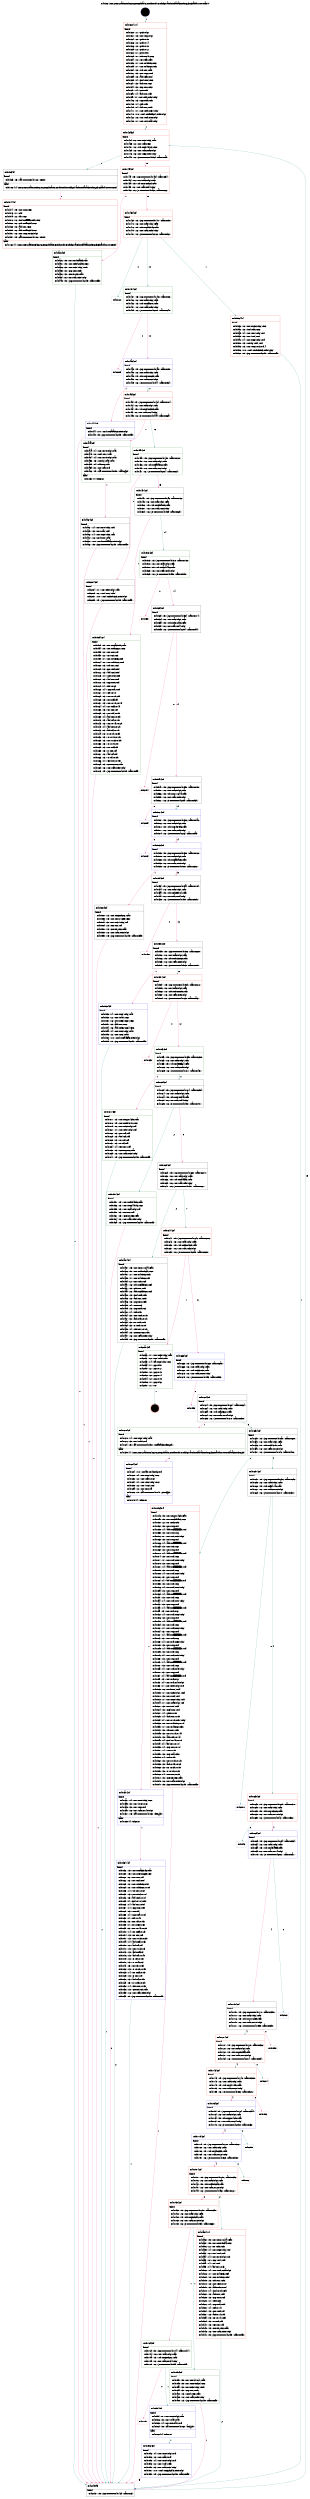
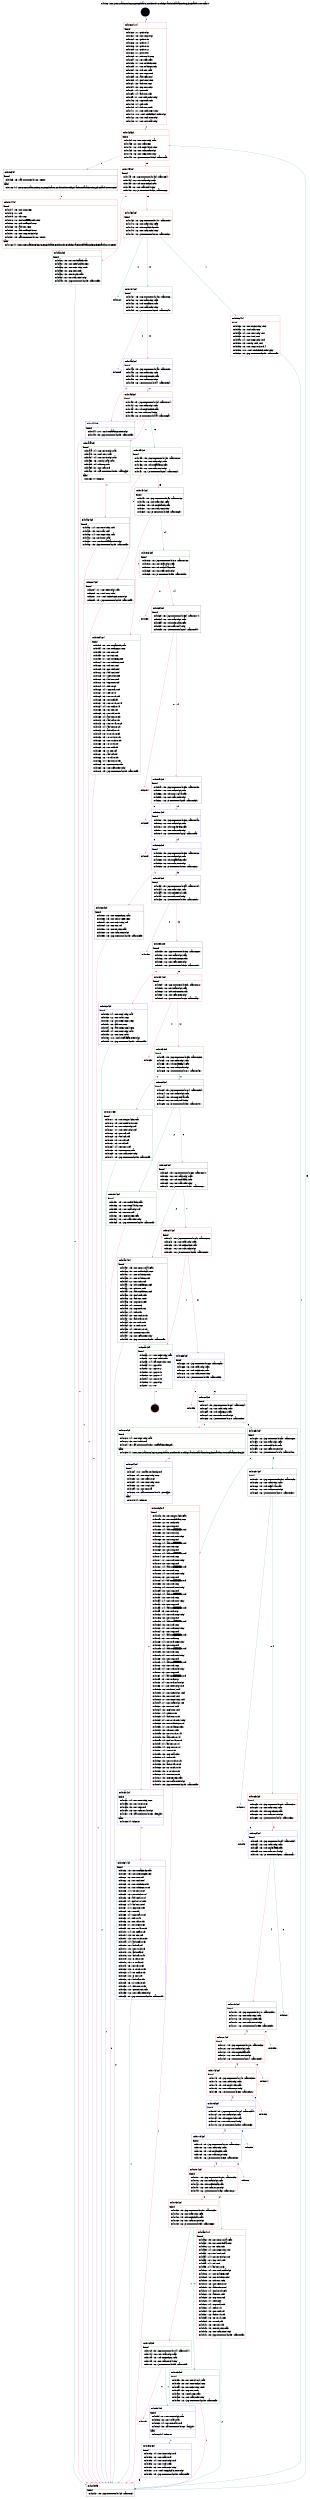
none -> (211, 1387)
